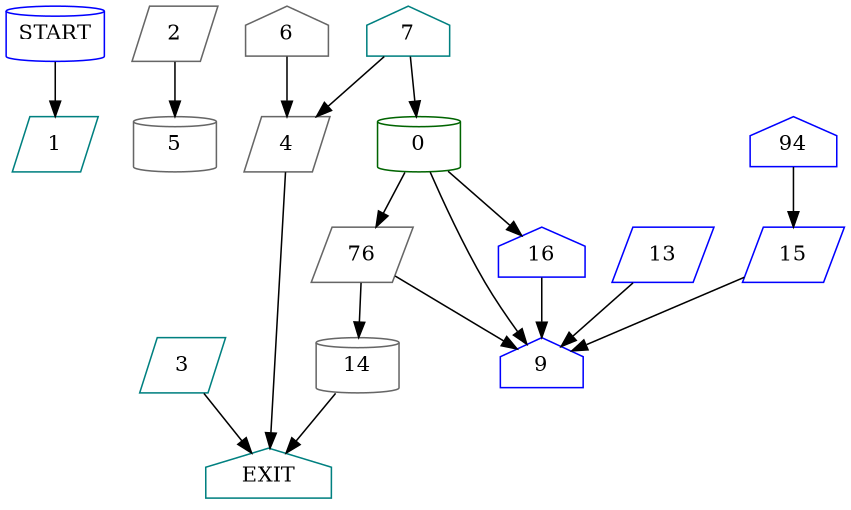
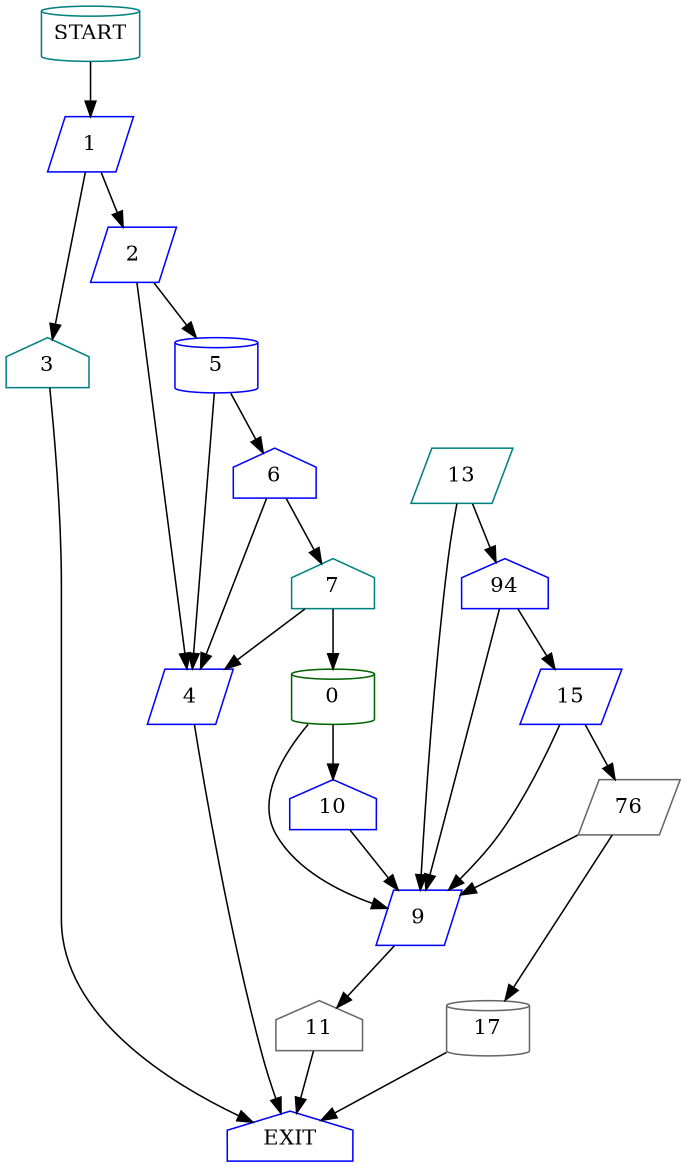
(55, 34) -> (91, 34)
(175, 34) -> (134, 255)
(287, 34) -> (275, 476)
(55, 144) -> (91, 144)
(175, 144) -> (216, 365)
(287, 144) -> (190, 697)
none -> (109, 192)
(394, 193) -> (596, 745)
none -> (70, 248)
(542, 255) -> (333, 807)
(663, 255) -> (462, 476)
(183, 365) -> (48, 365)
(358, 365) -> (488, 1028)
(542, 365) -> (419, 918)
none -> (243, 416)
none -> (161, 468)
(269, 476) -> (290, 1139)
none -> (204, 523)
none -> (300, 524)
none -> (481, 526)
none -> (465, 742)
none -> (319, 1028)
